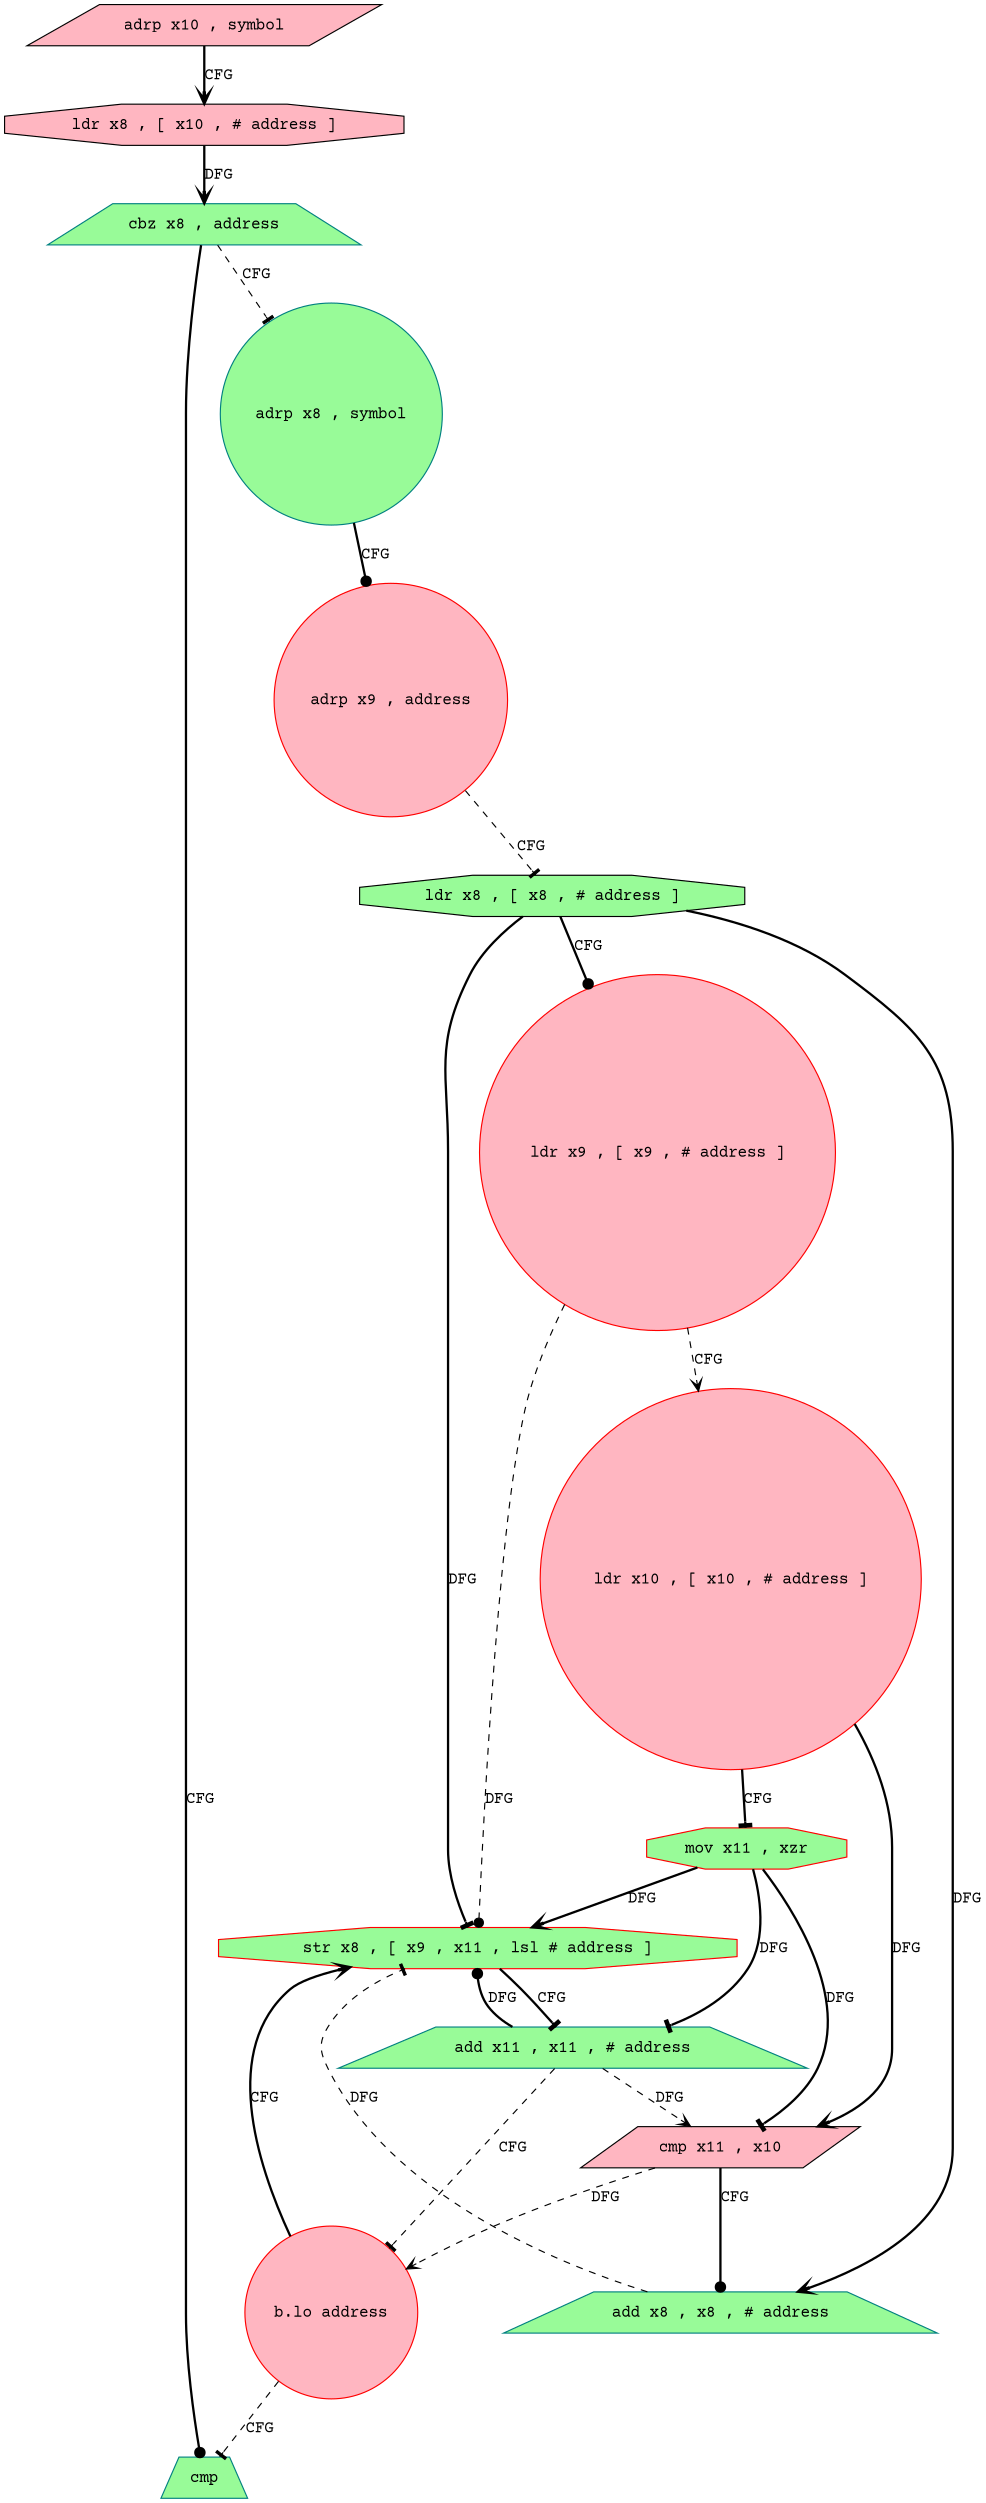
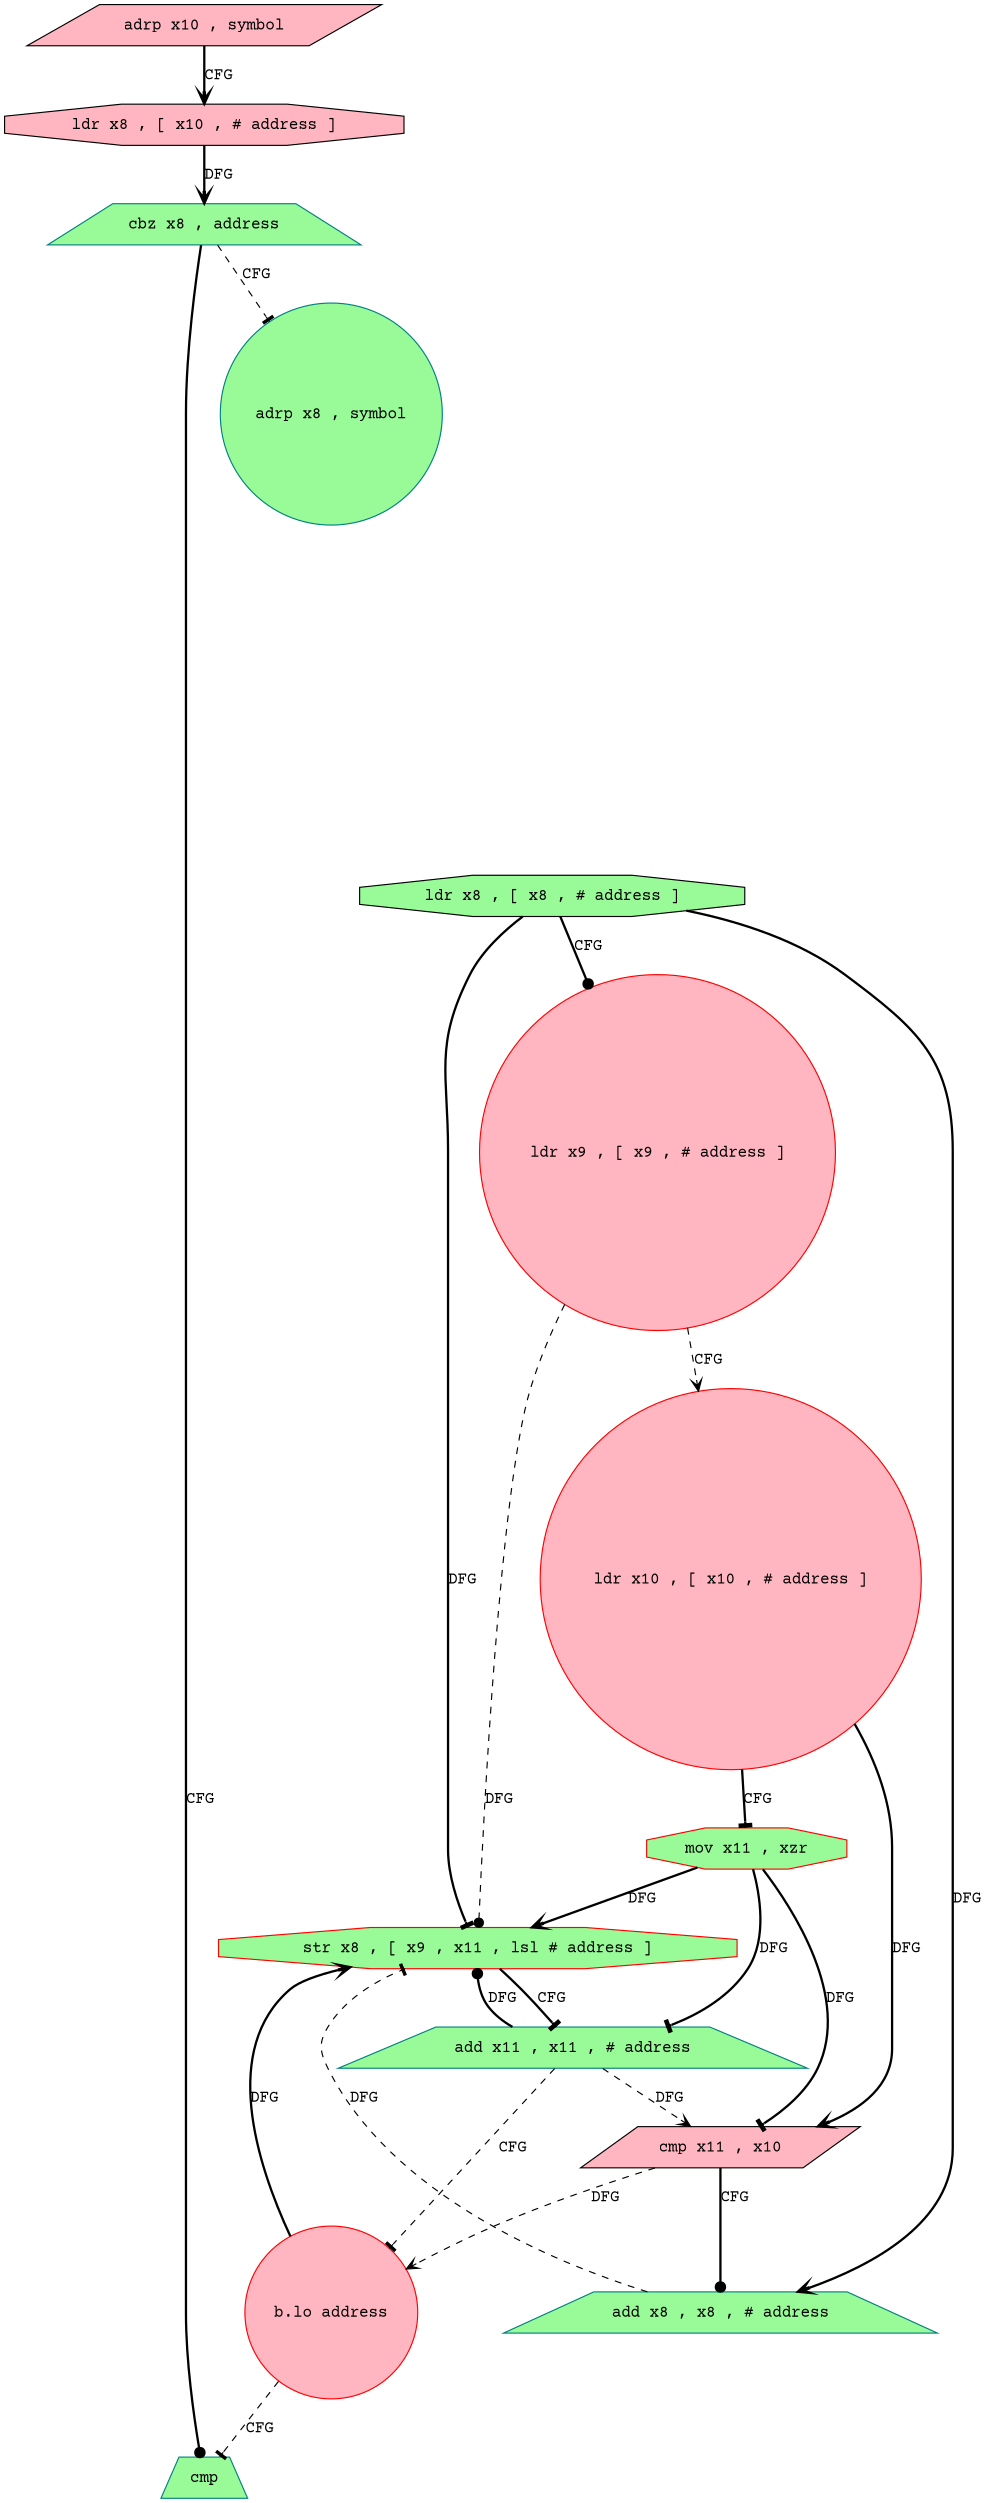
(391, 700) -> none
(264, 2097) -> (264, 2097)
